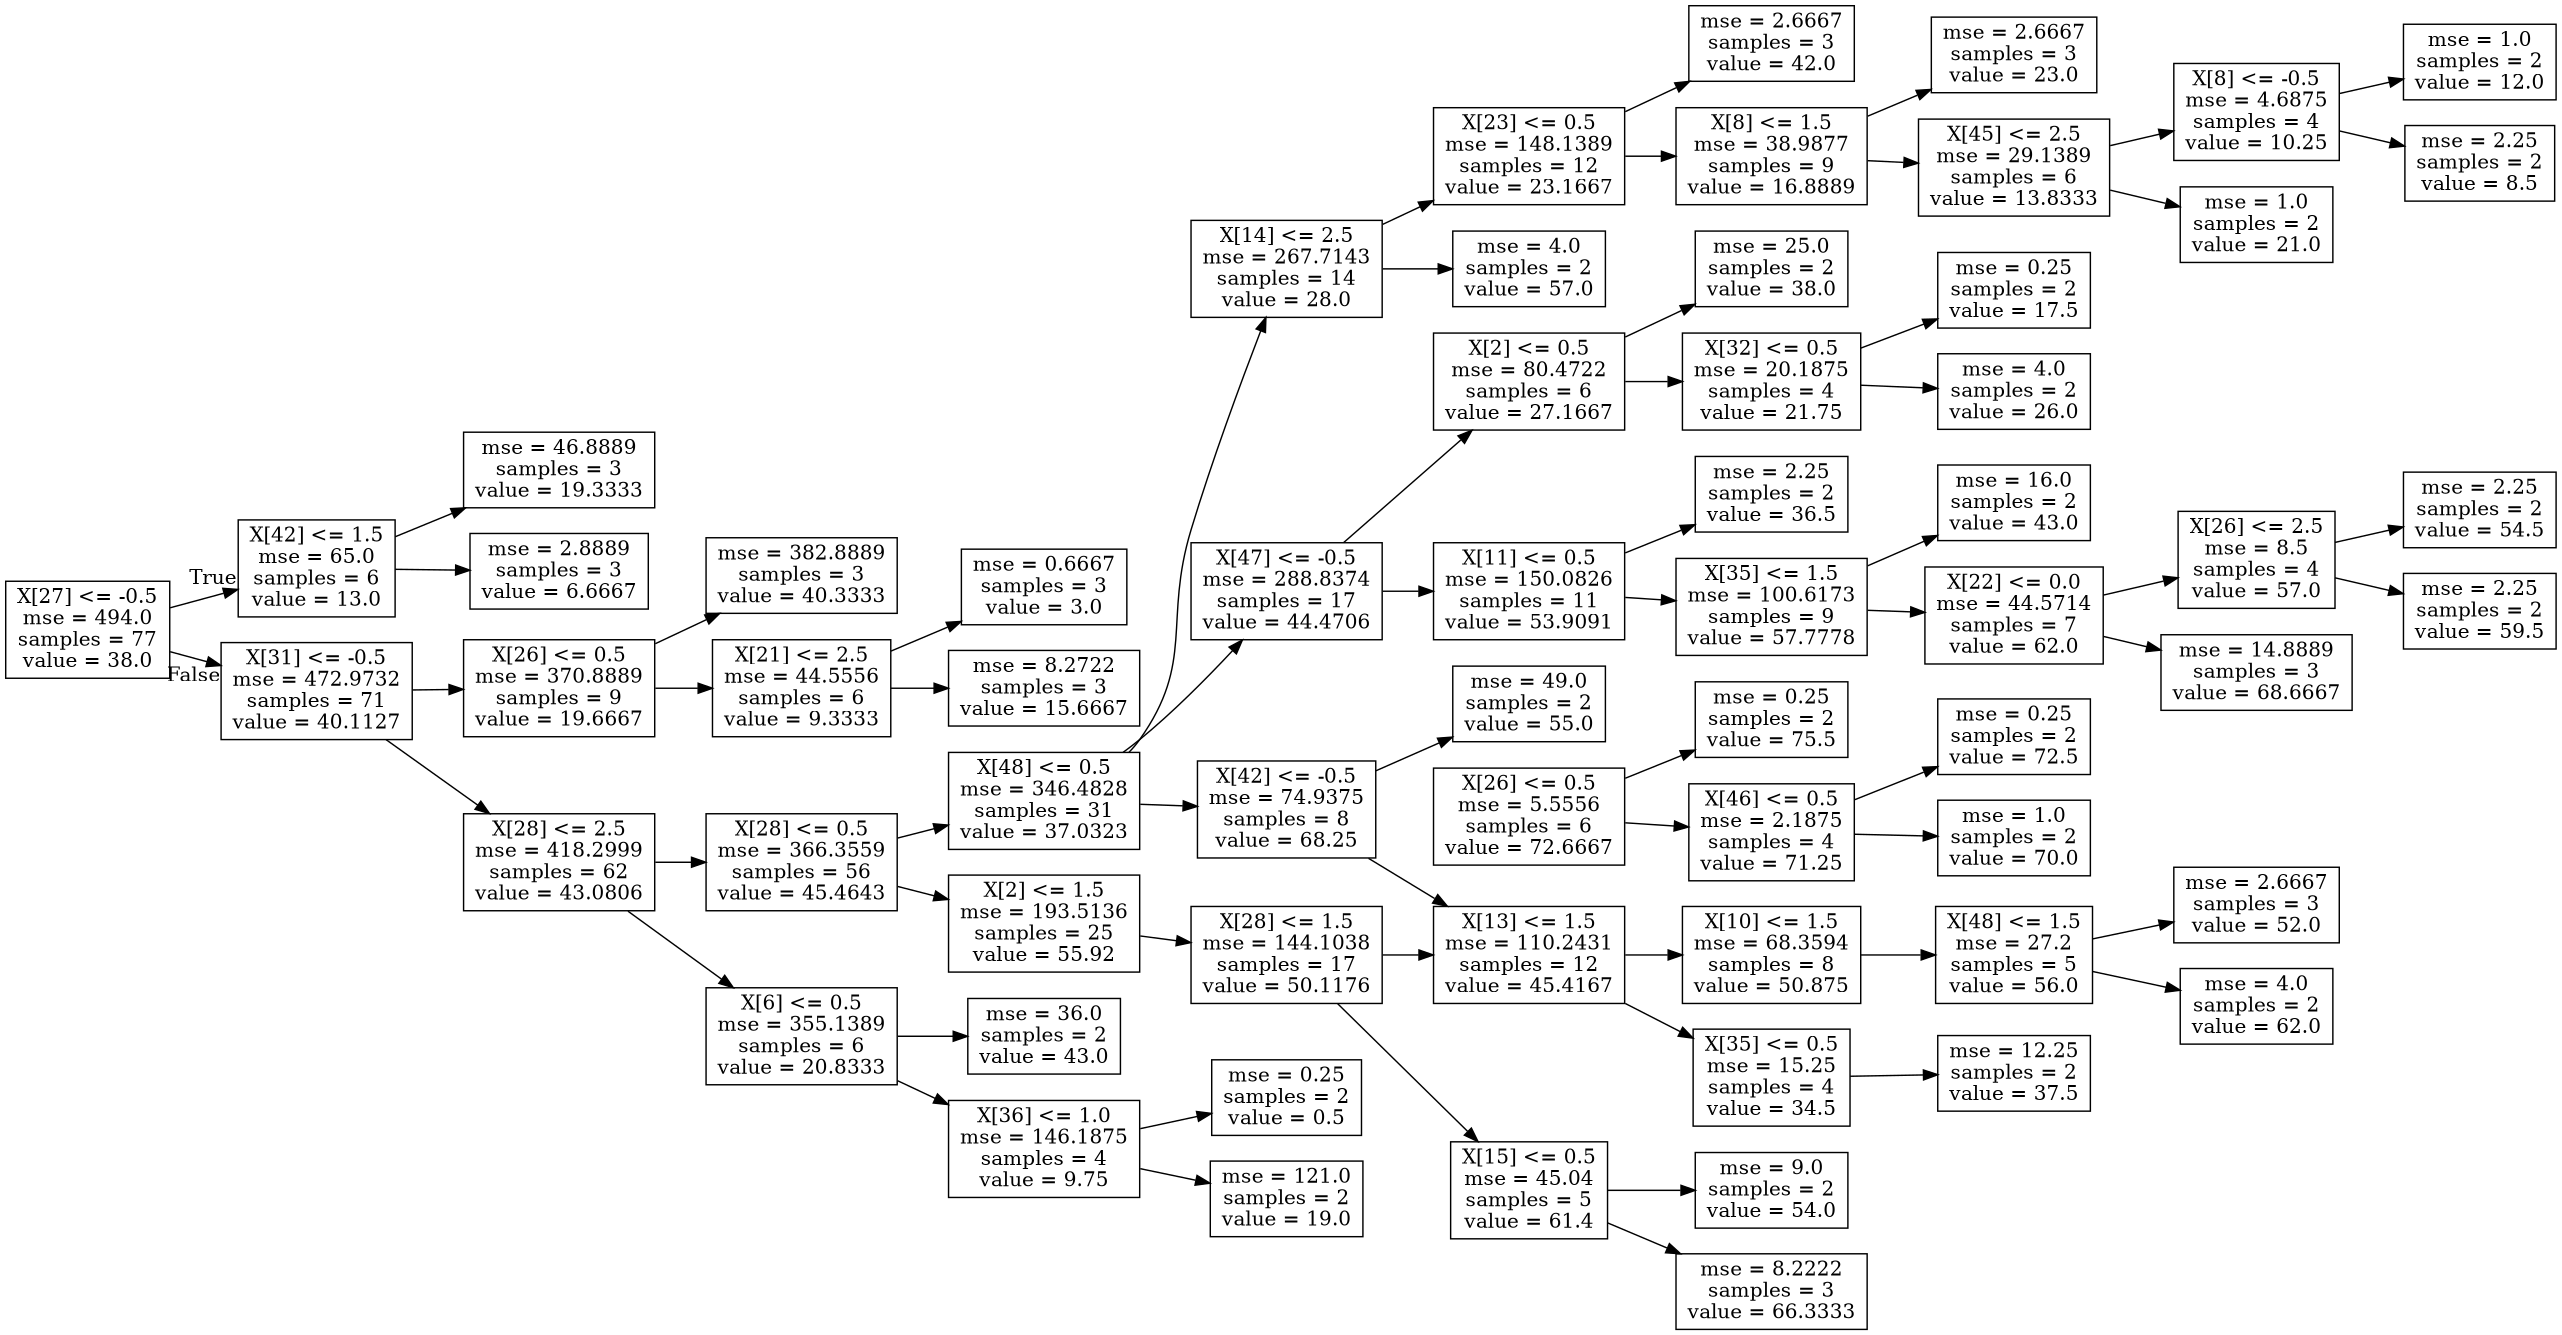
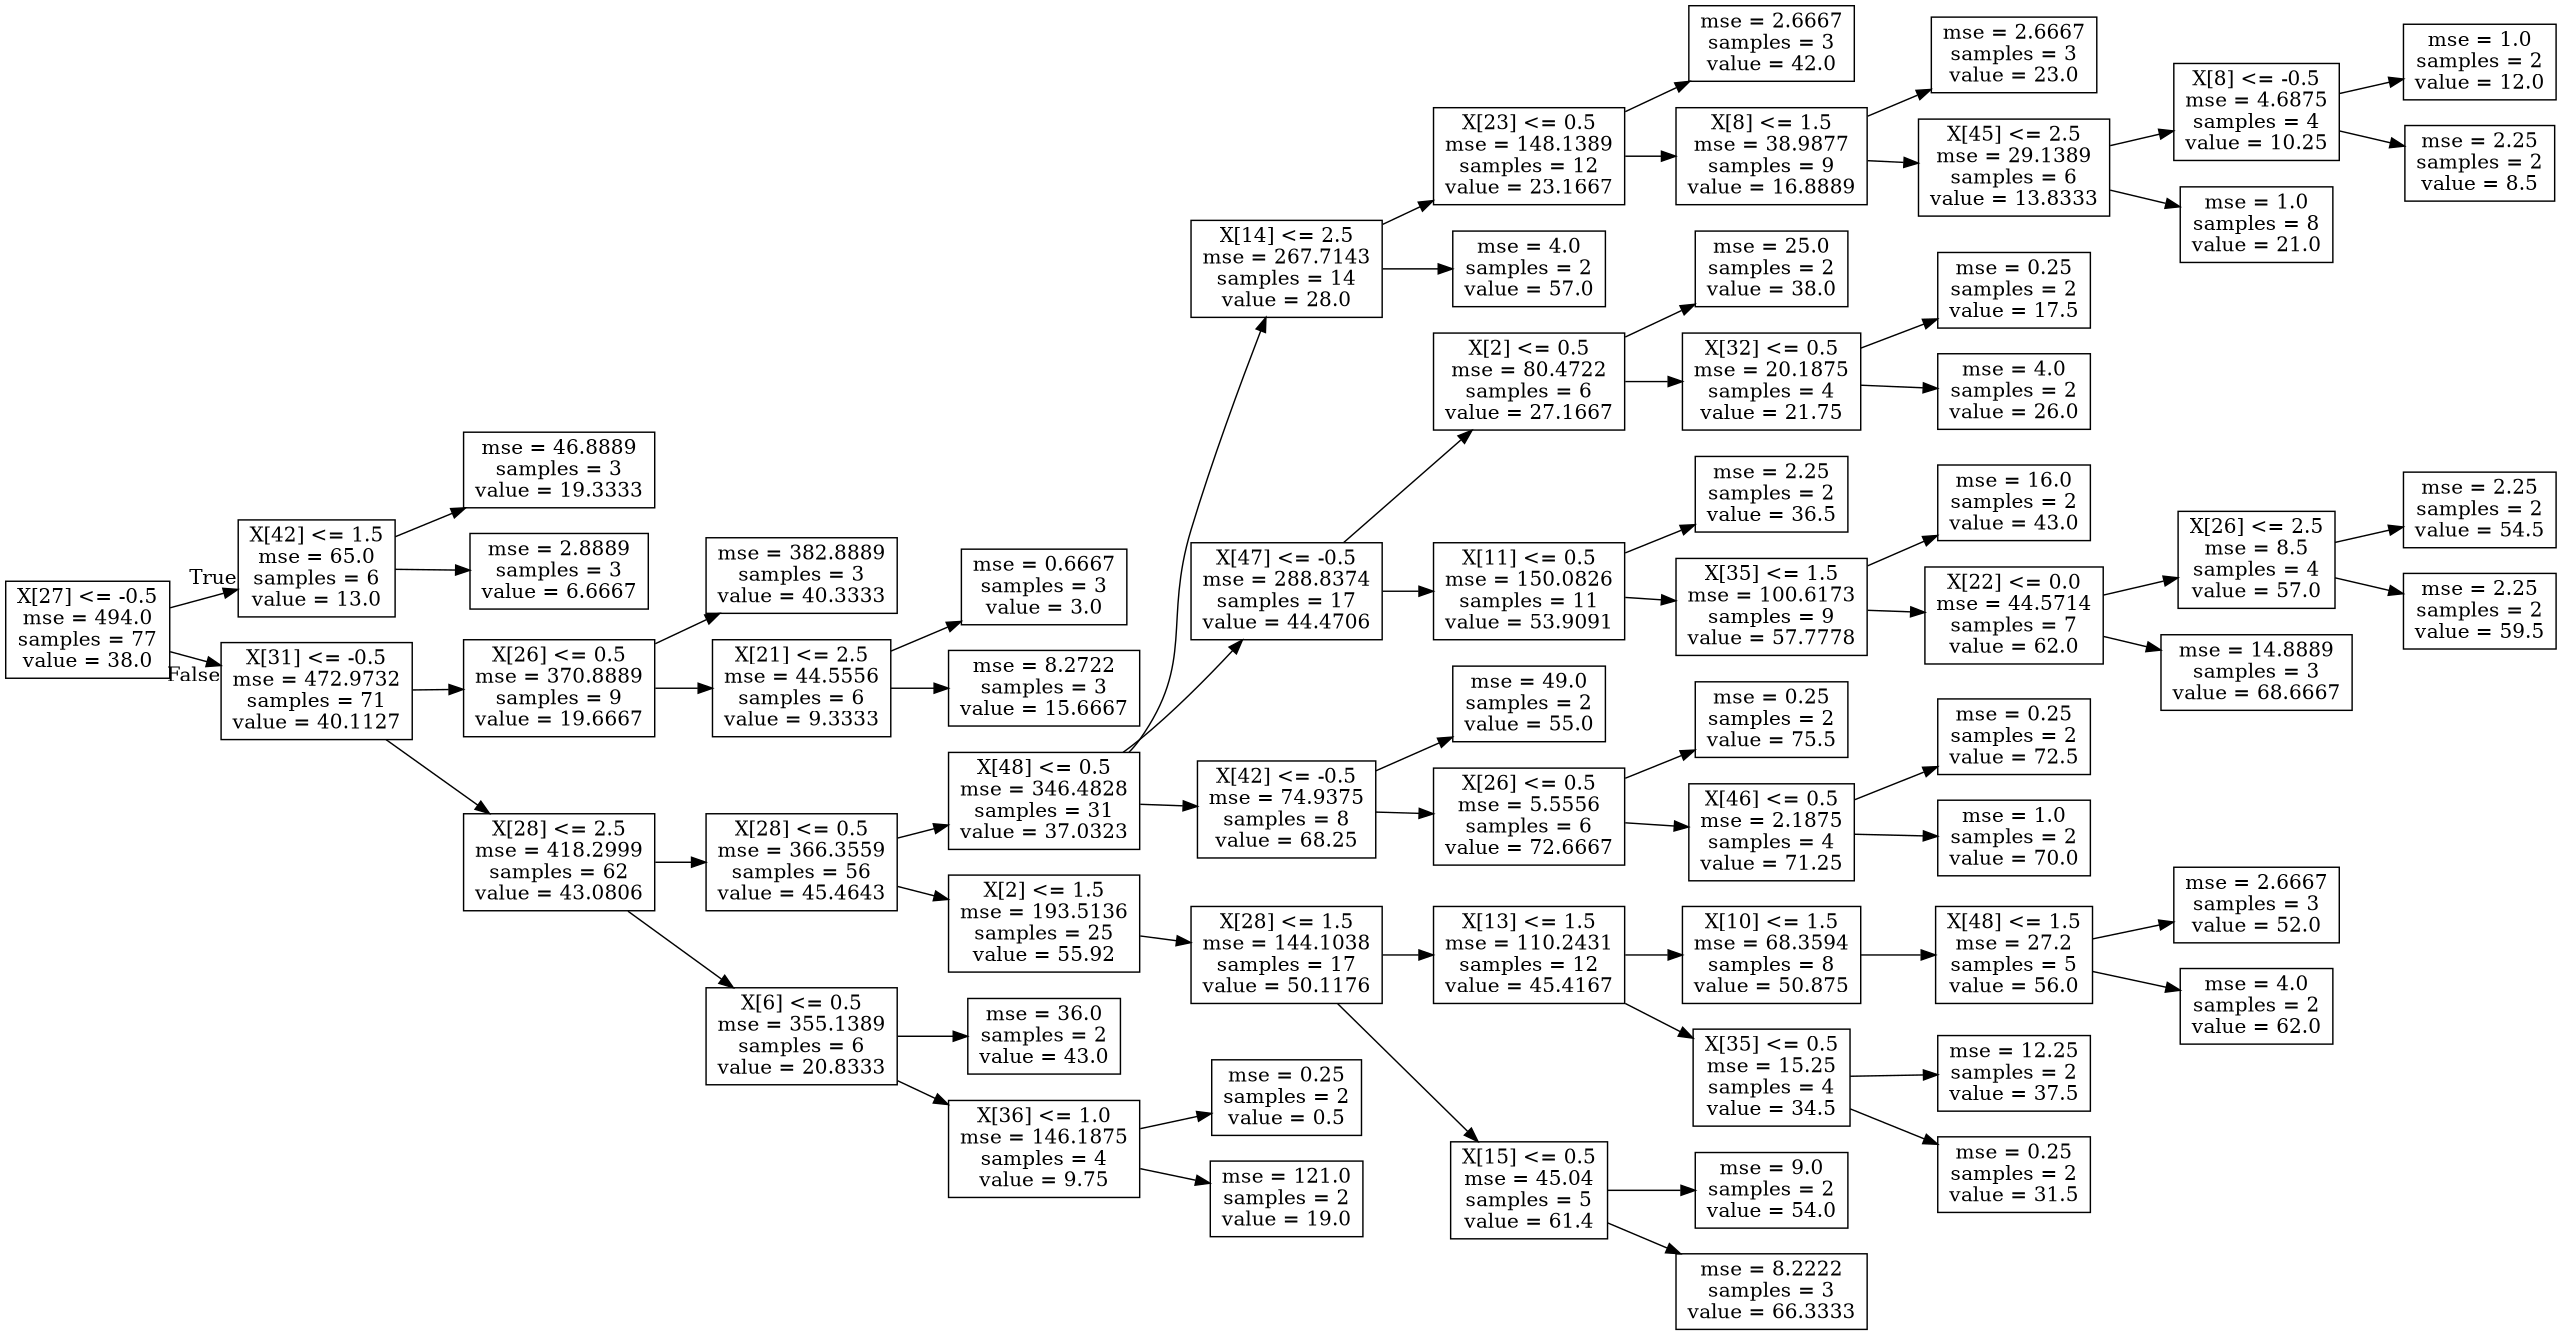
(2257, 225) -> (2257, 225)
(1402, 878) -> (1397, 813)
none -> (2014, 1175)
